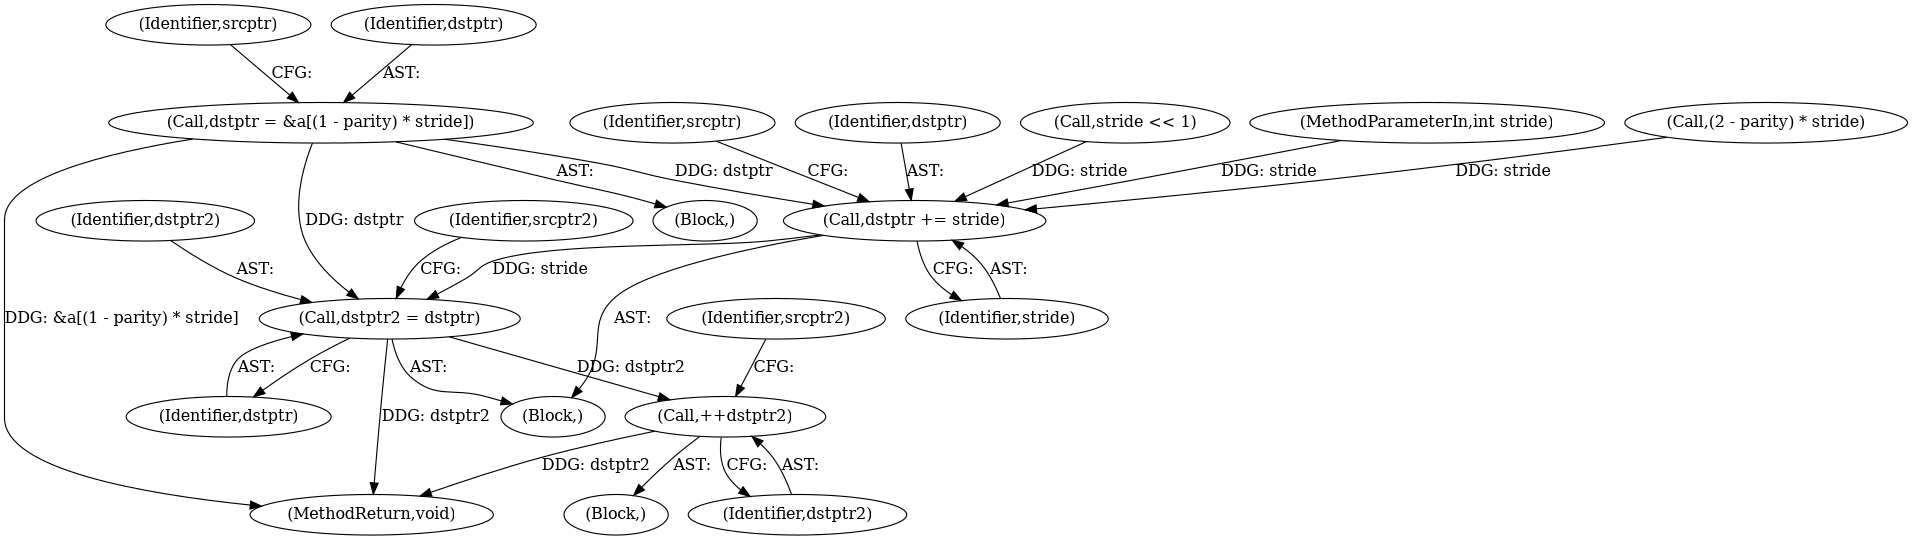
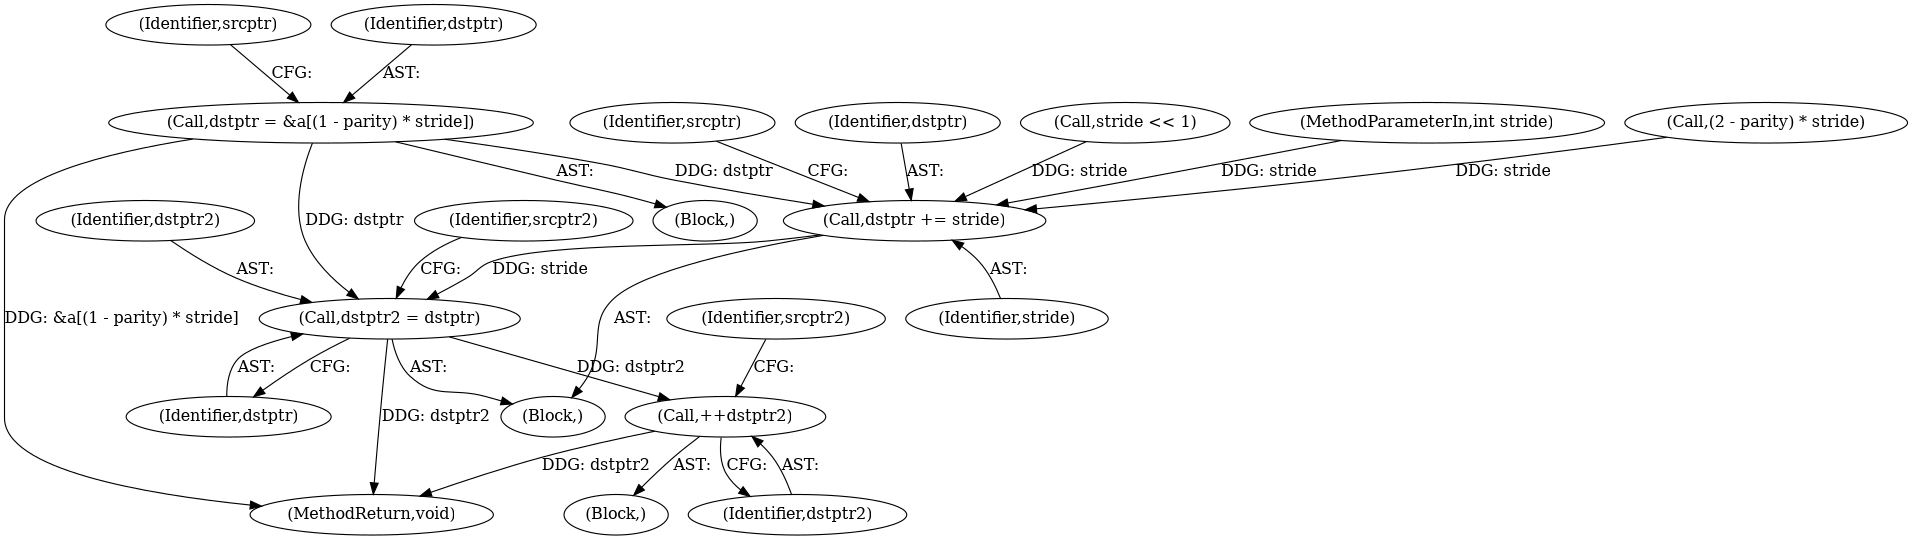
(928, 272) -> none
